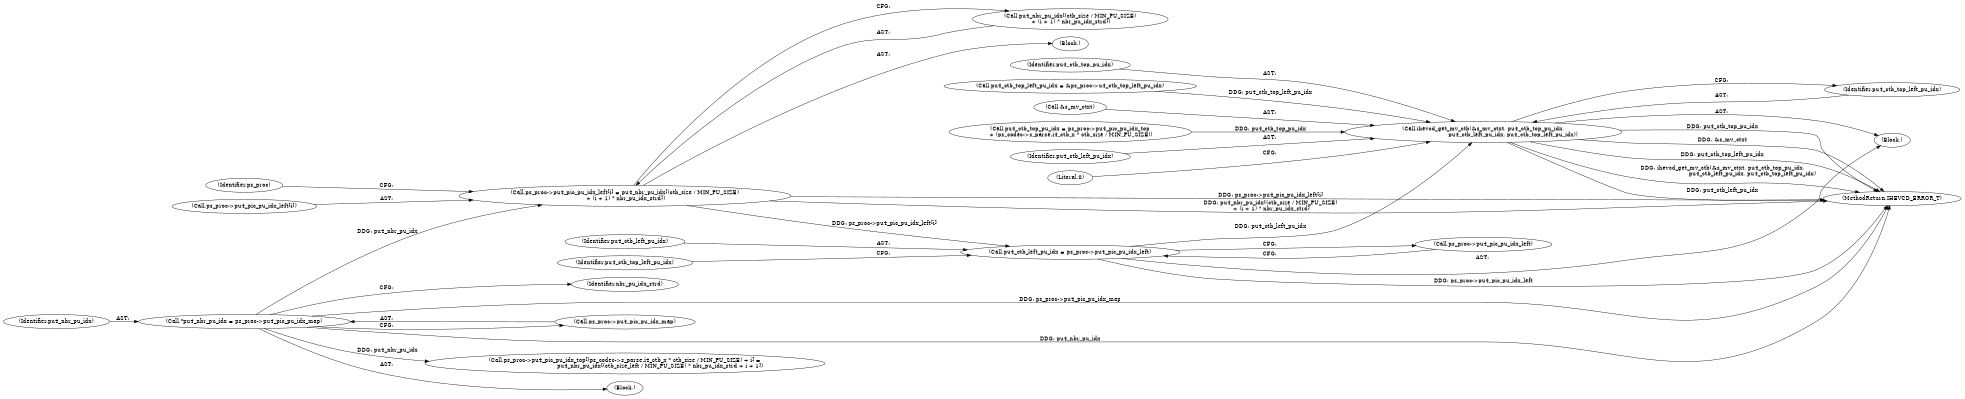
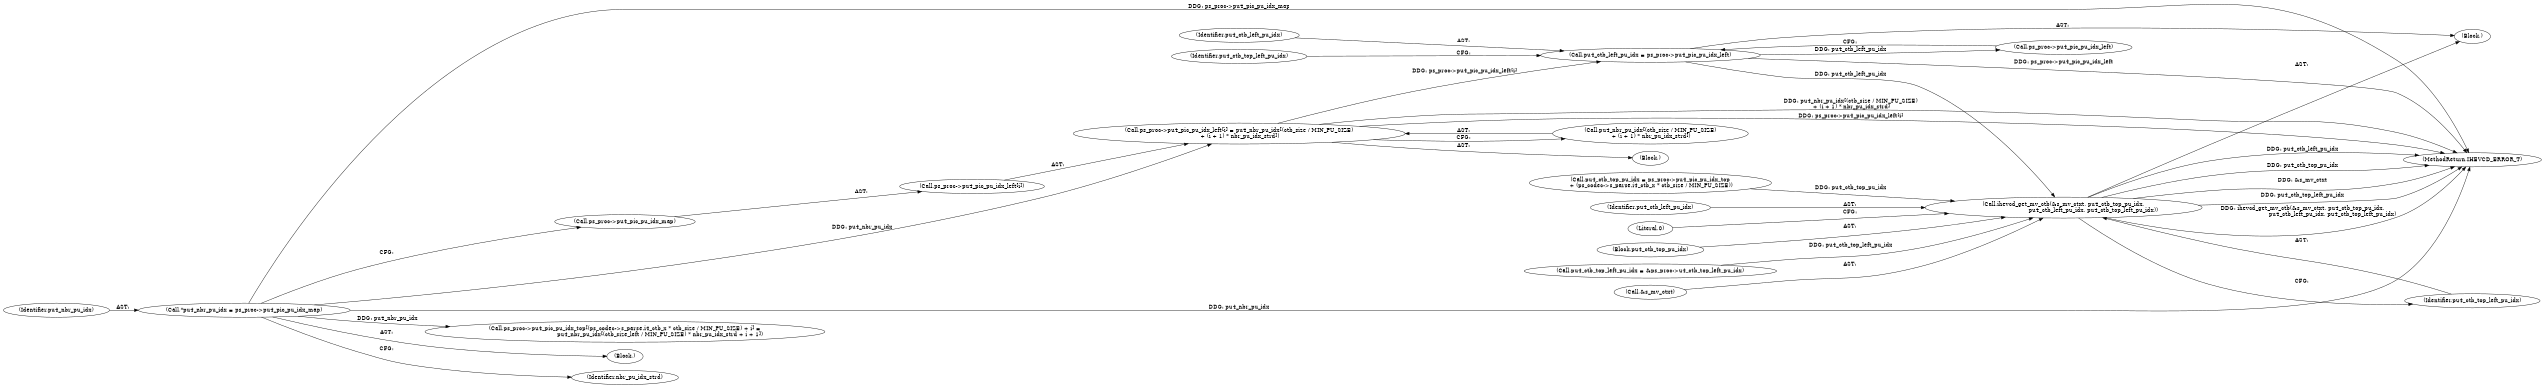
(1070, 65) -> (1650, 250)
(244, 185) -> none
(1271, 244) -> (1851, 50)
(454, 322) -> (796, 204)
